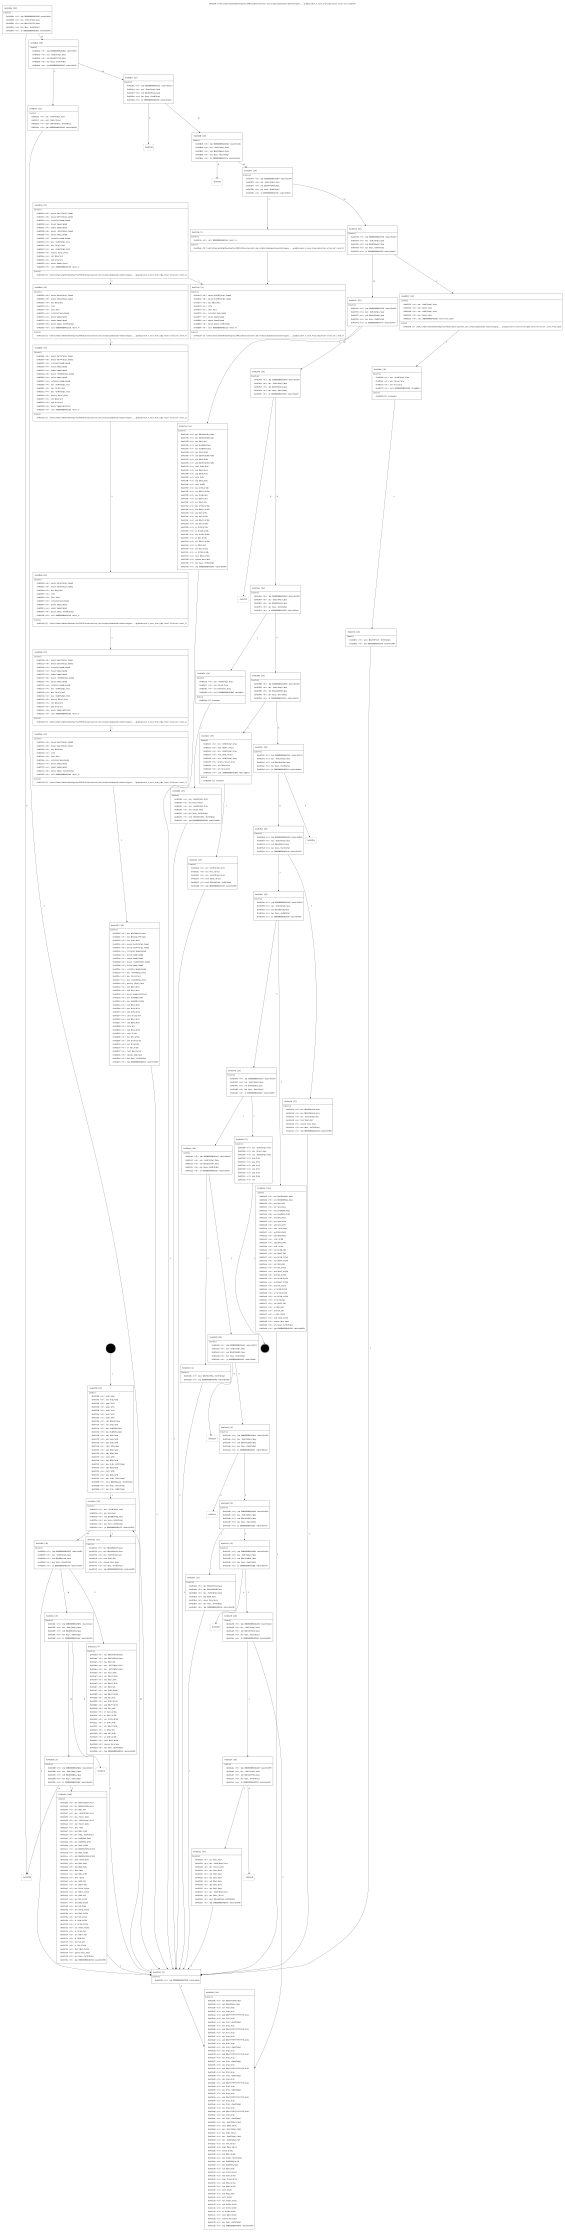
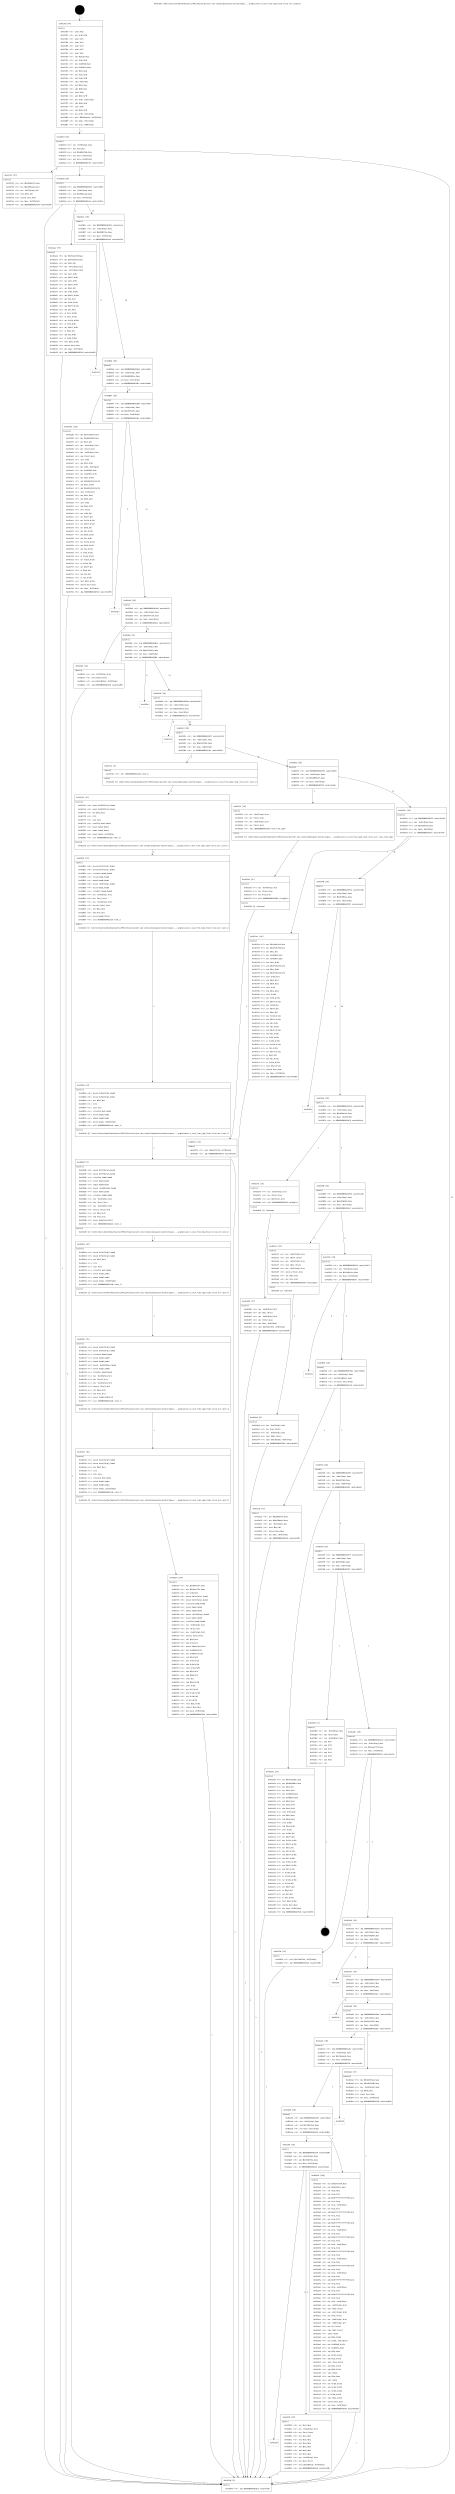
(195, 281) -> (152, 851)
(41, 1826) -> (127, 389)
(191, 2014) -> (333, 2470)
